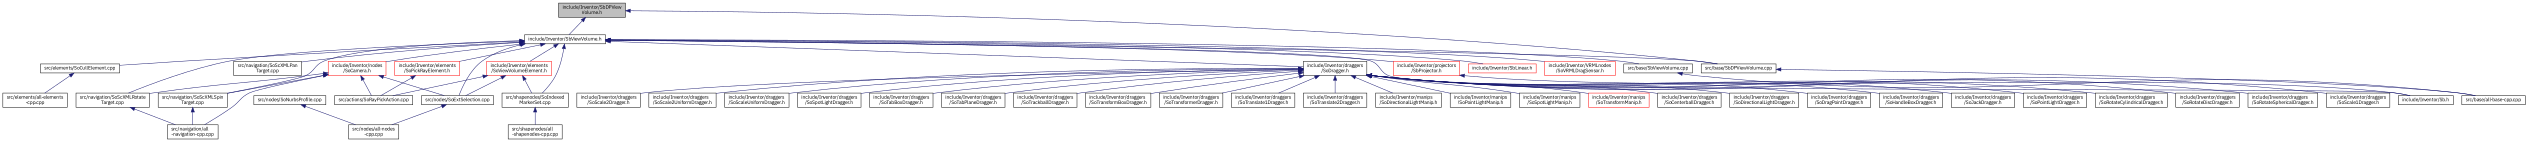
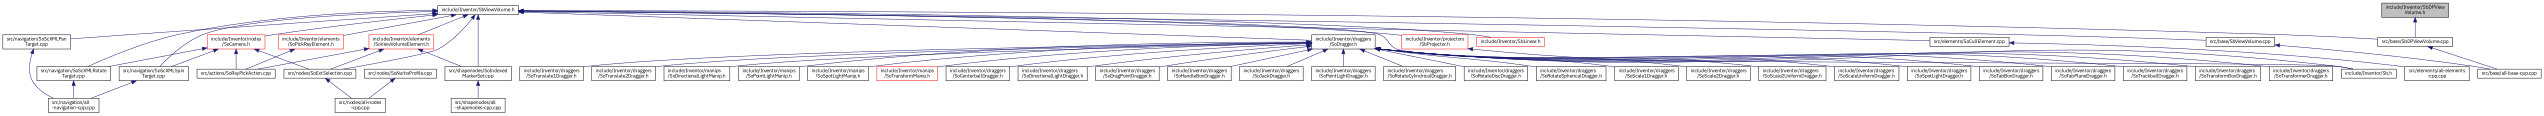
(576, 28) -> none
(1580, 68) -> none
(253, 92) -> (32, 81)
